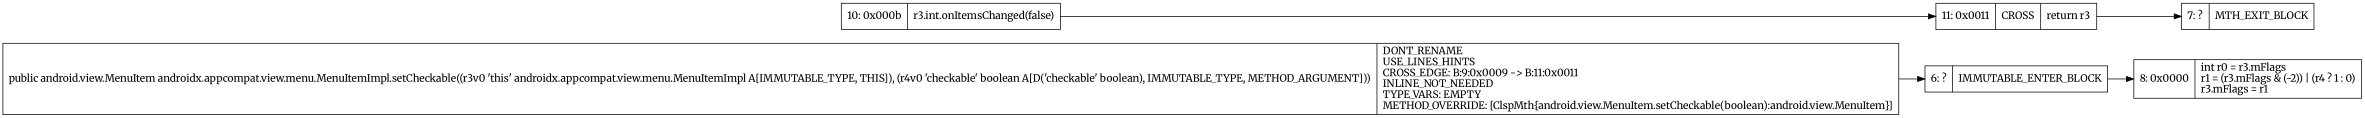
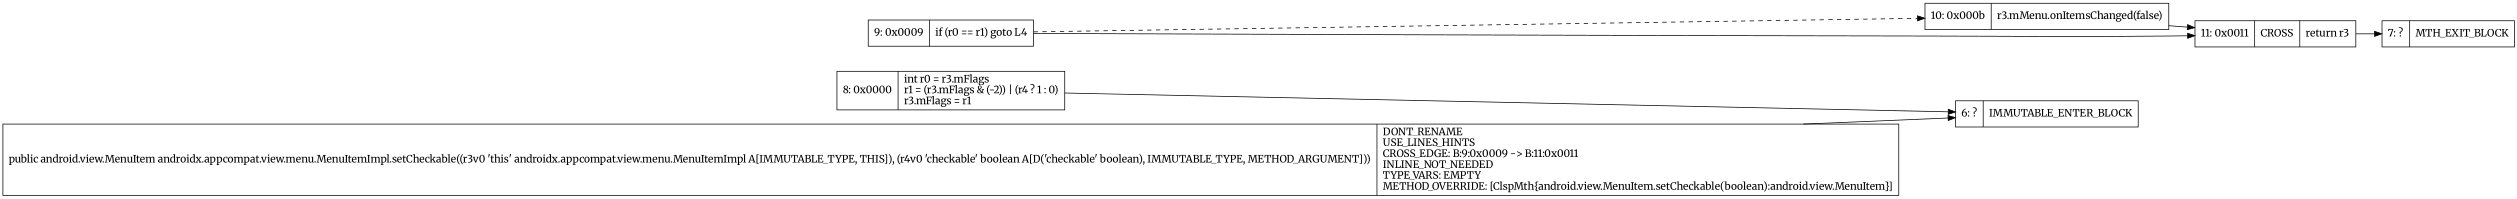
(984, 16) -> (2080, 16)
none -> (951, 33)
(2117, 79) -> (1506, 102)
